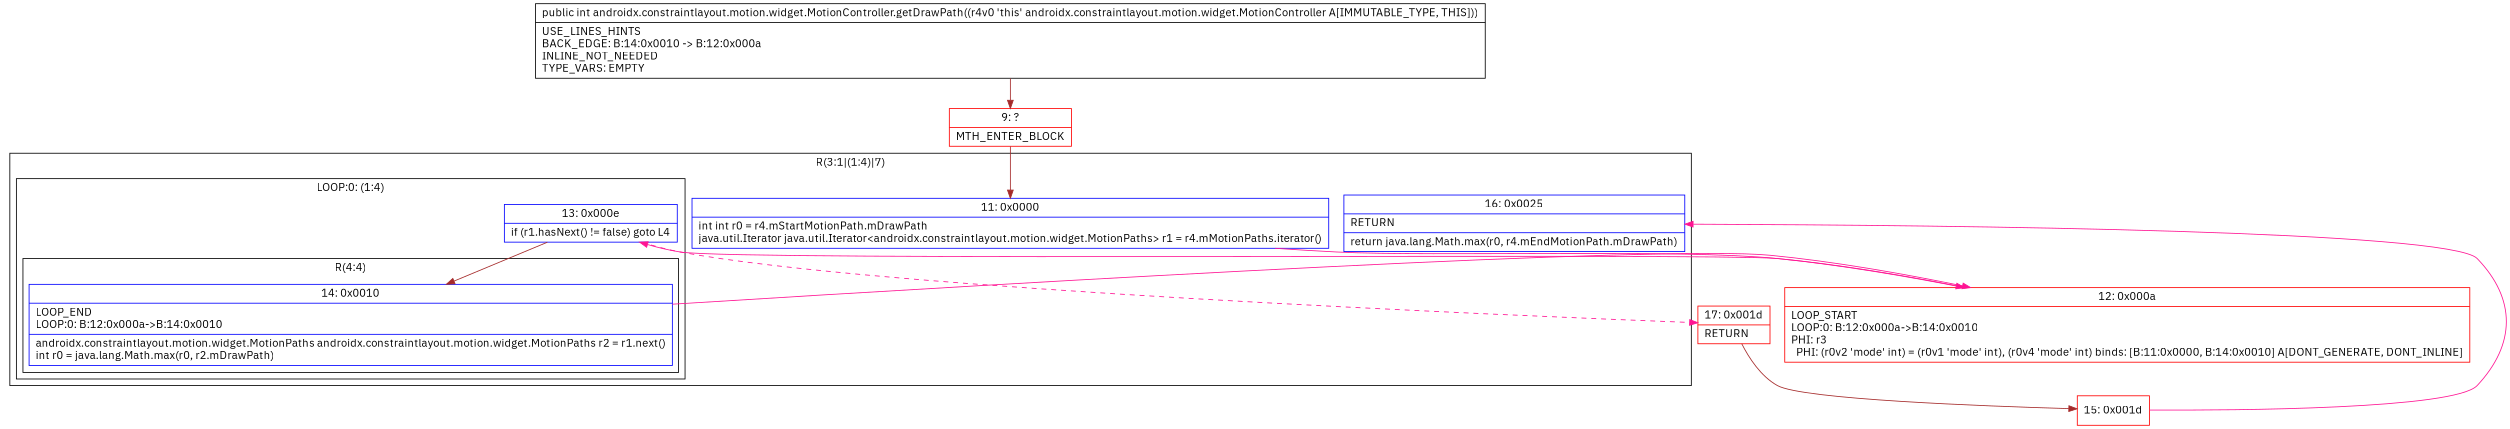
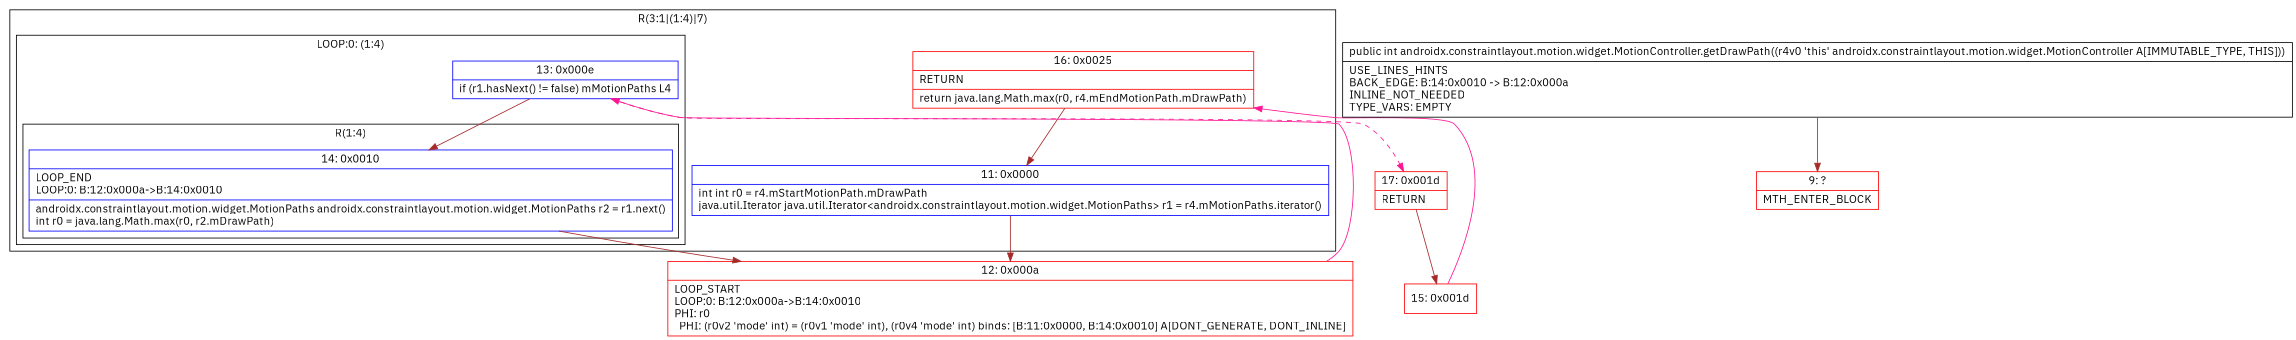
(1010, 168) -> (1048, 133)
(1514, 223) -> (1083, 80)
(591, 232) -> (565, 89)
(1617, 253) -> (1010, 234)
(1318, 267) -> (646, 246)
(351, 268) -> (351, 134)
(1811, 340) -> (694, 314)
